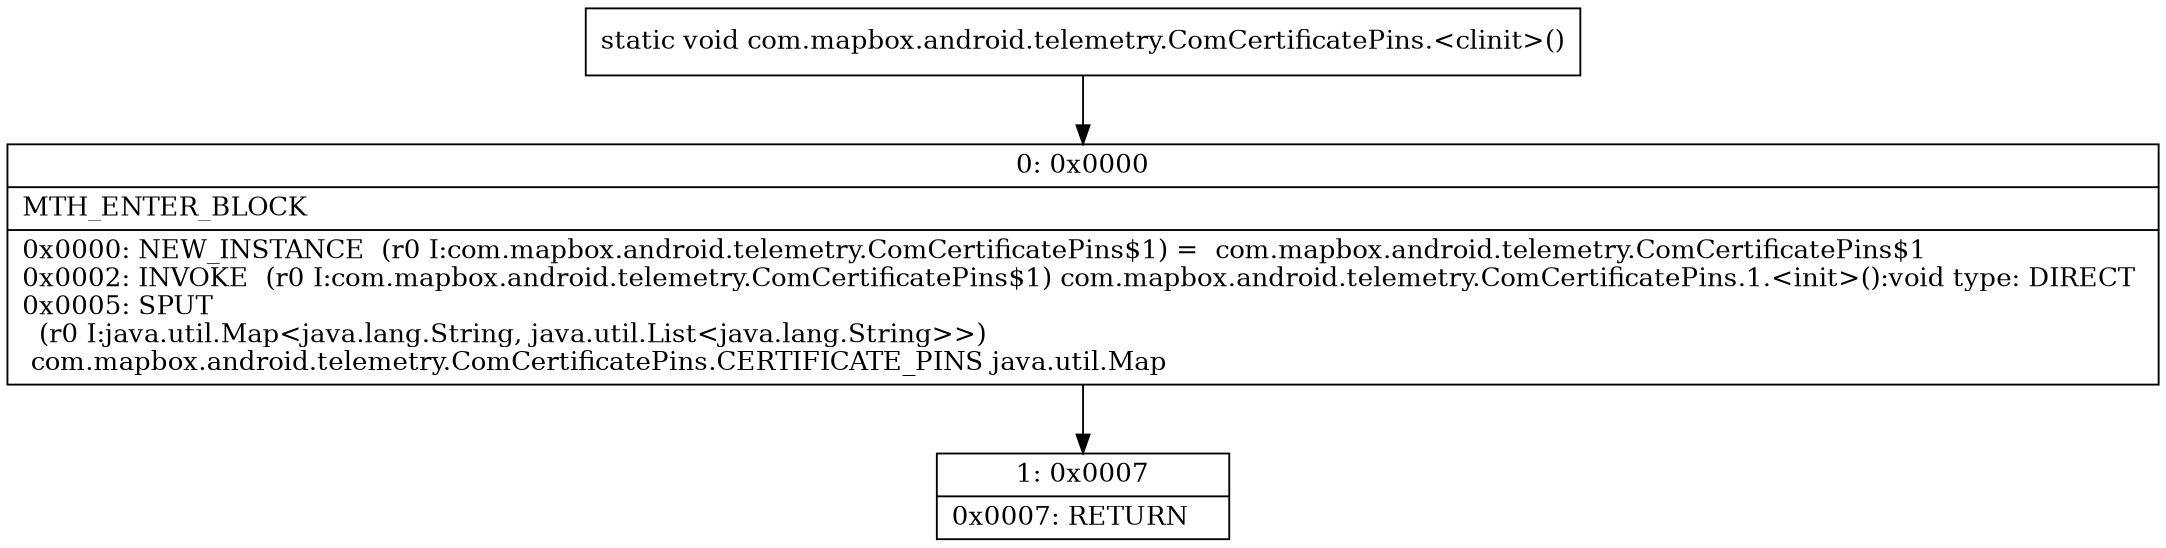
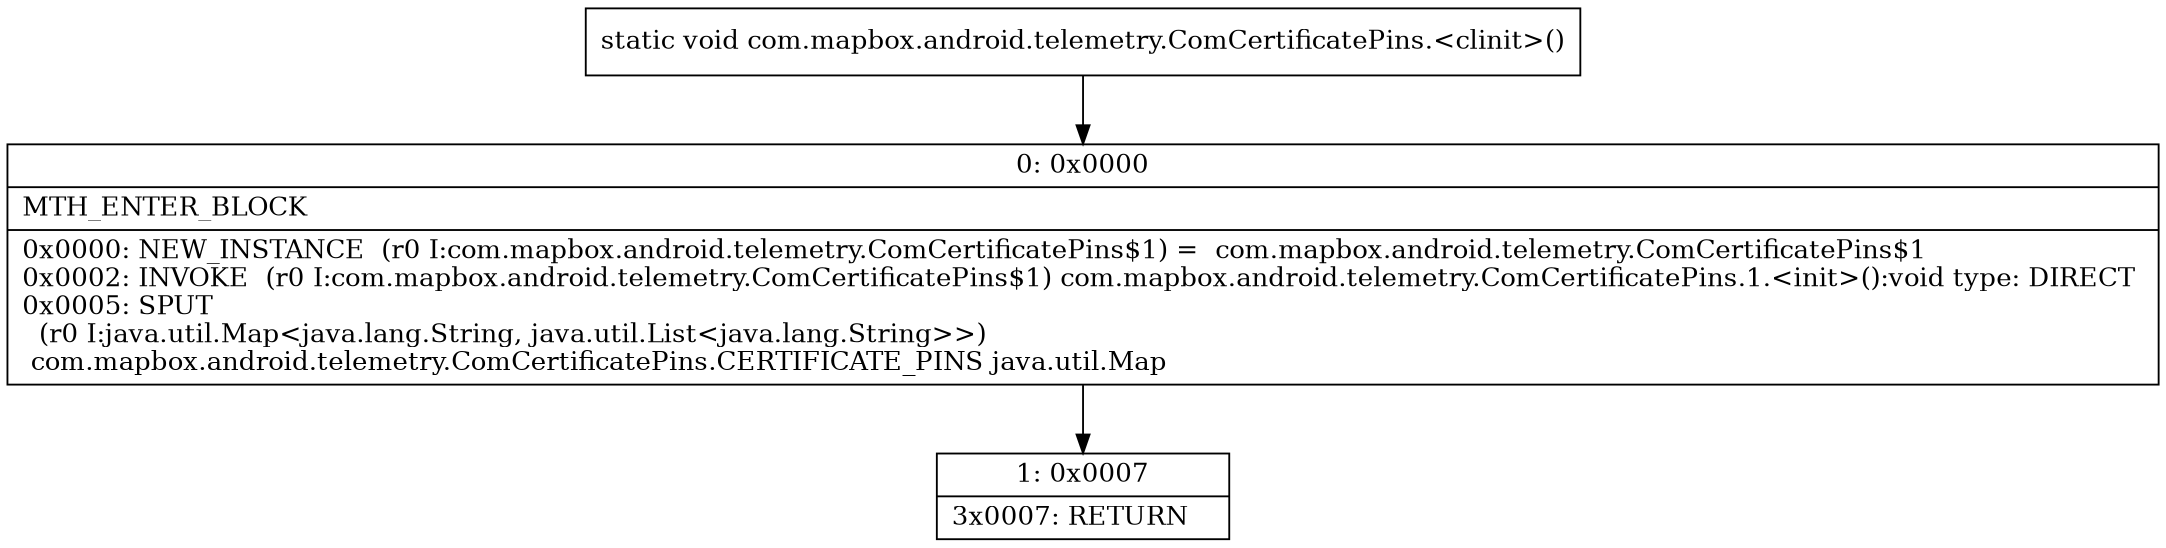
(1083, 517) -> (1083, 517)
